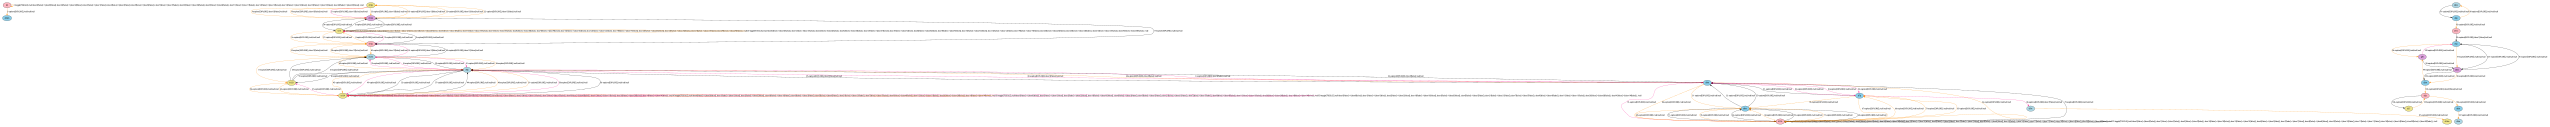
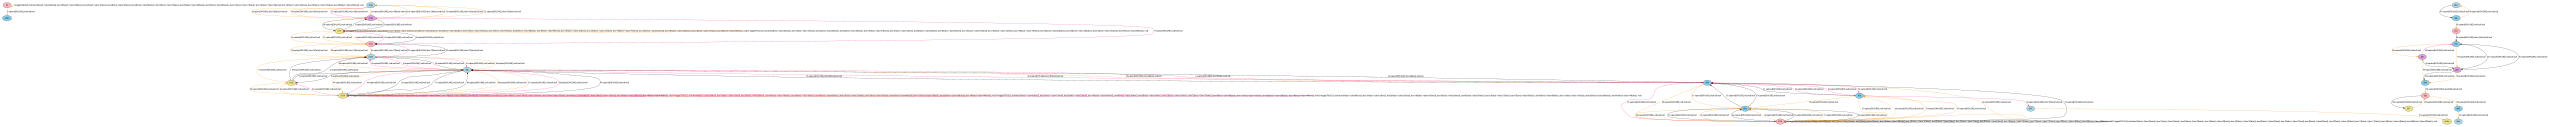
(371, 5) -> (371, 5)
(1154, 32) -> (1154, 32)
